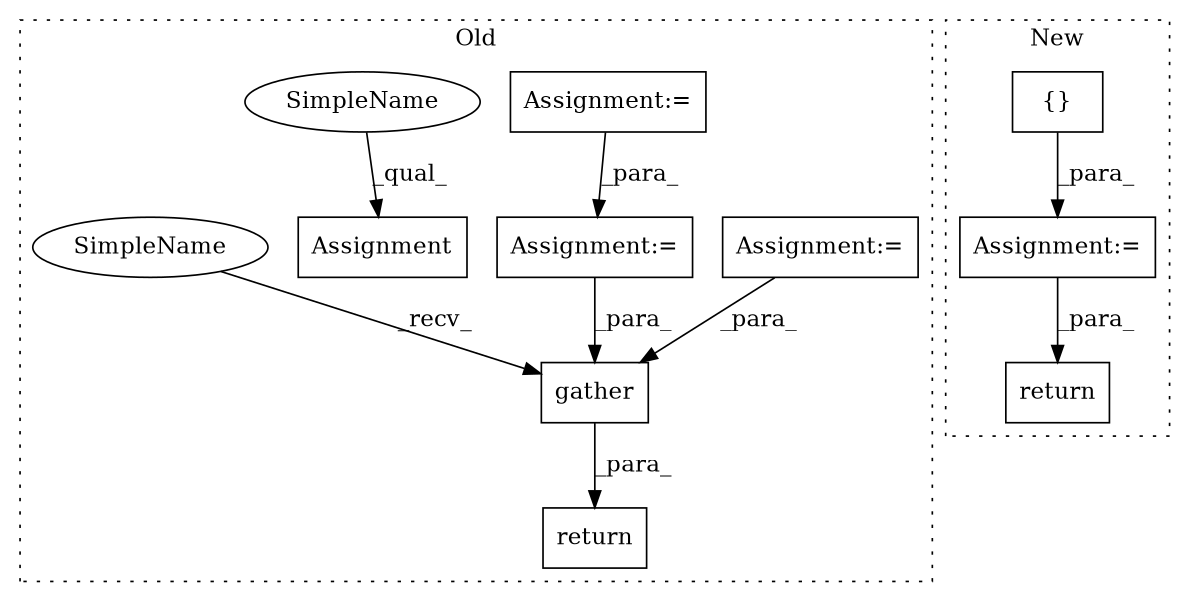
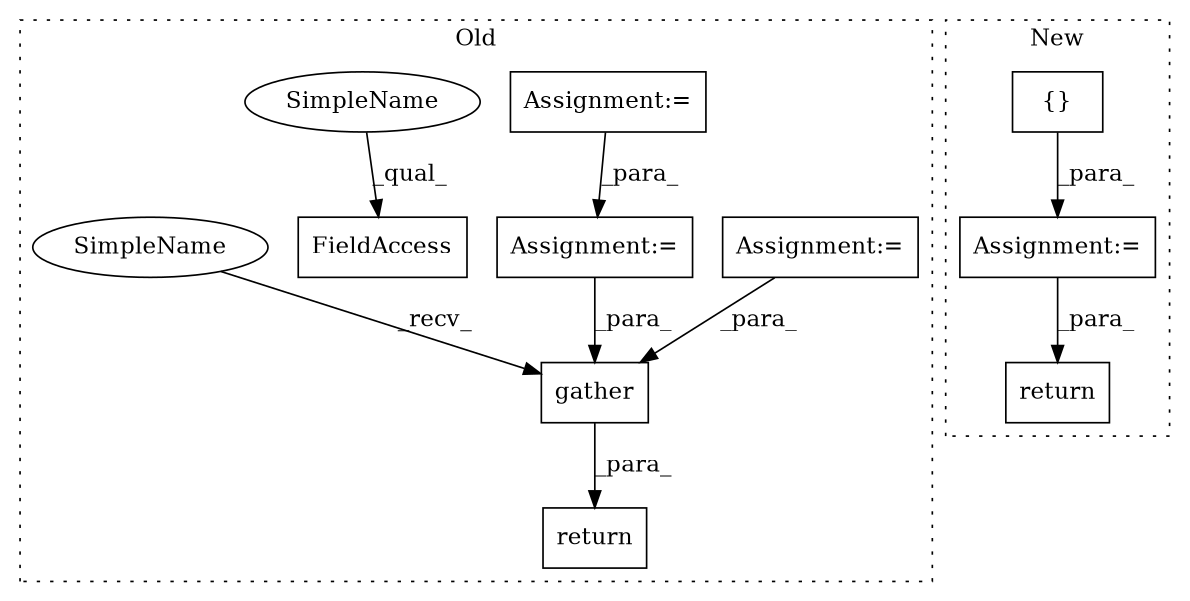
(383, 247) -> (383, 247)
